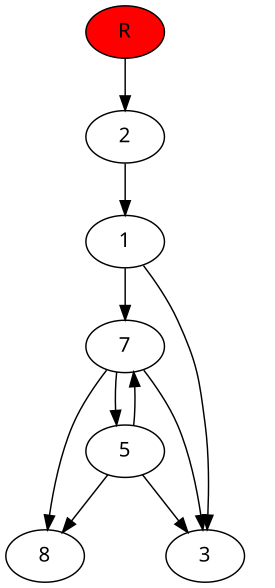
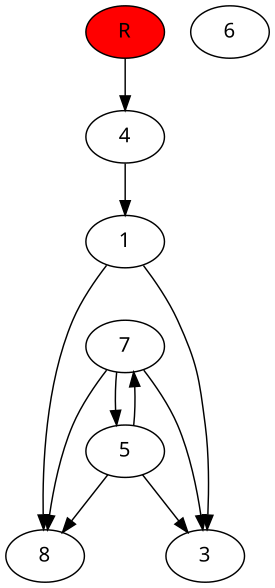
none -> (230, 32)
(125, 137) -> (125, 137)
(125, 287) -> (54, 384)
